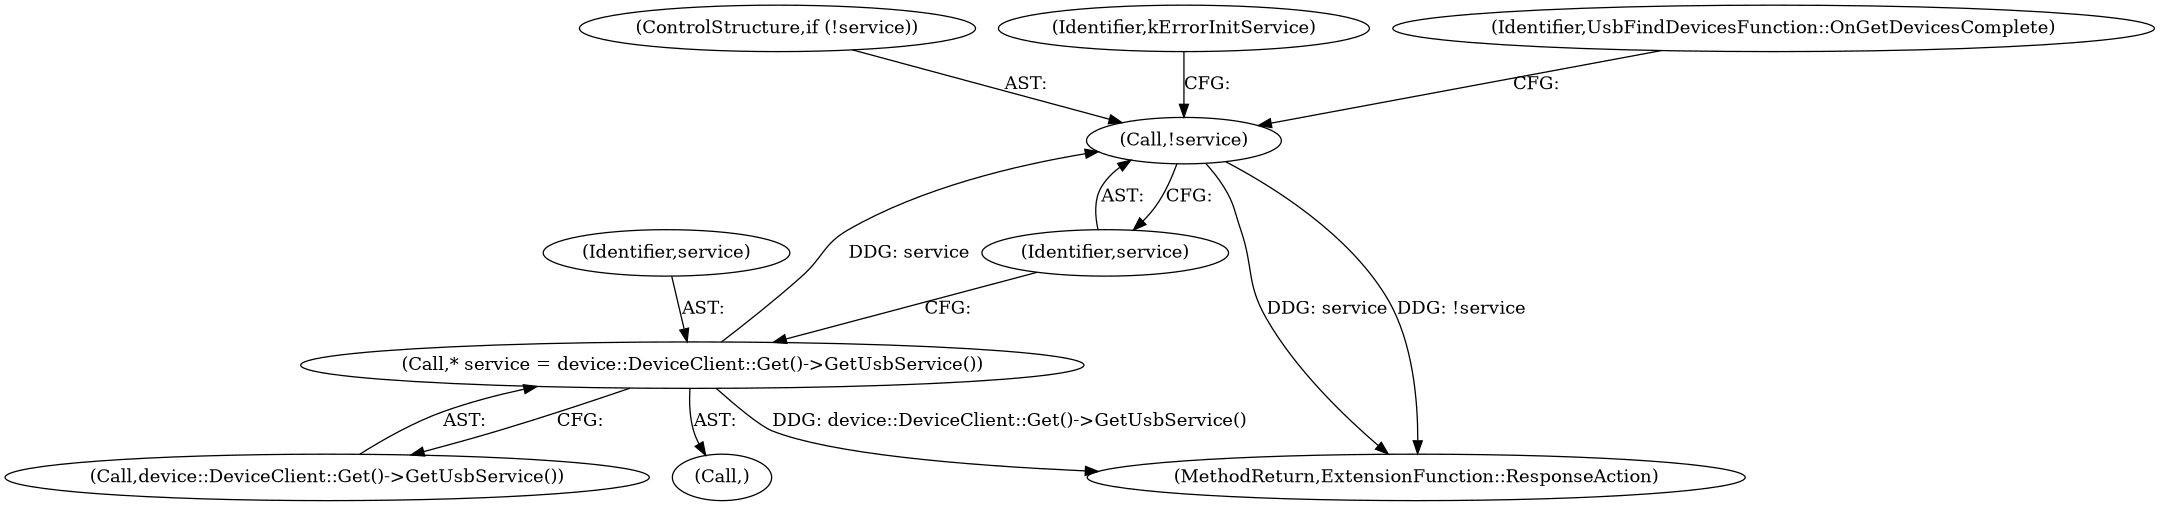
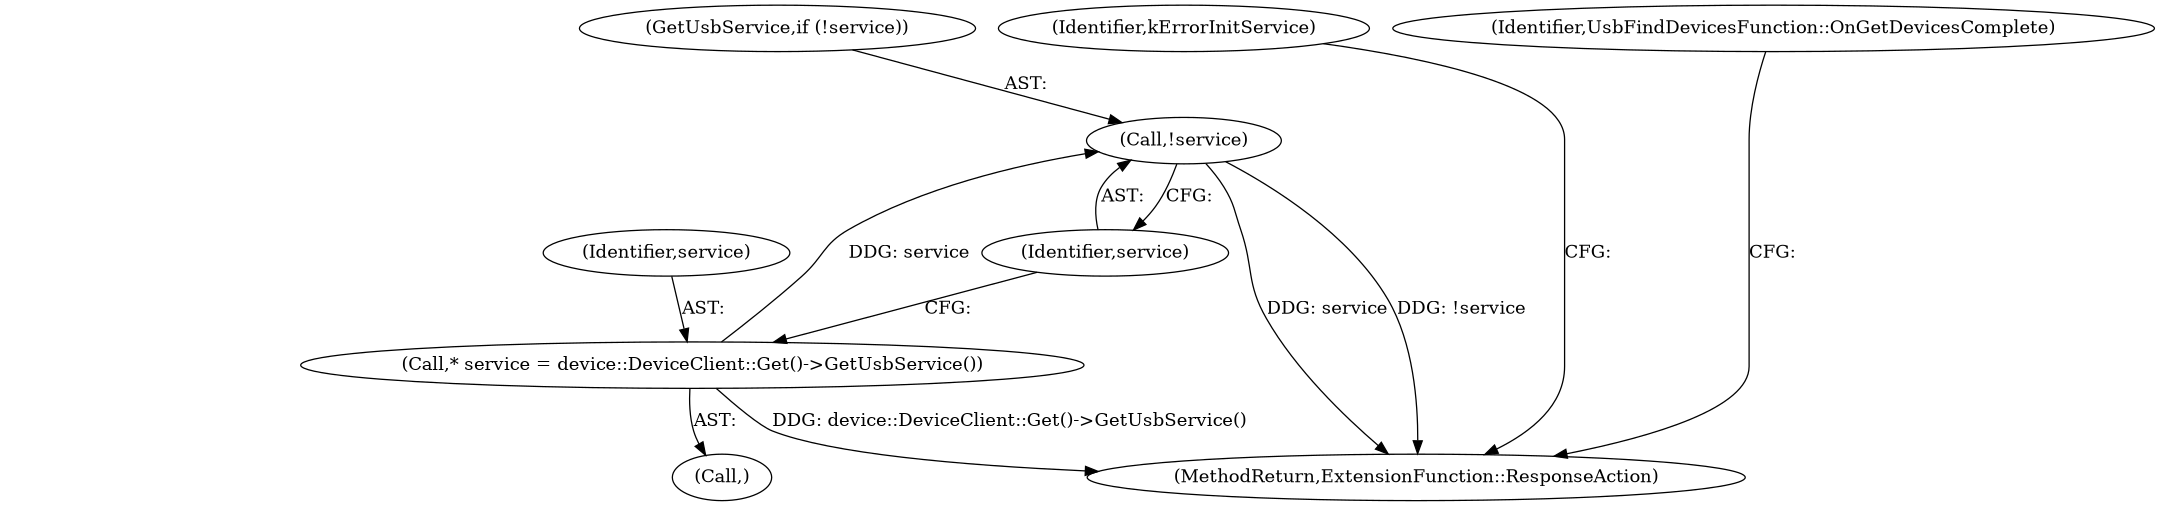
(777, 28) -> (777, 28)
(1184, 78) -> (1565, 174)
(1466, 87) -> (1749, 314)
(327, 477) -> none
